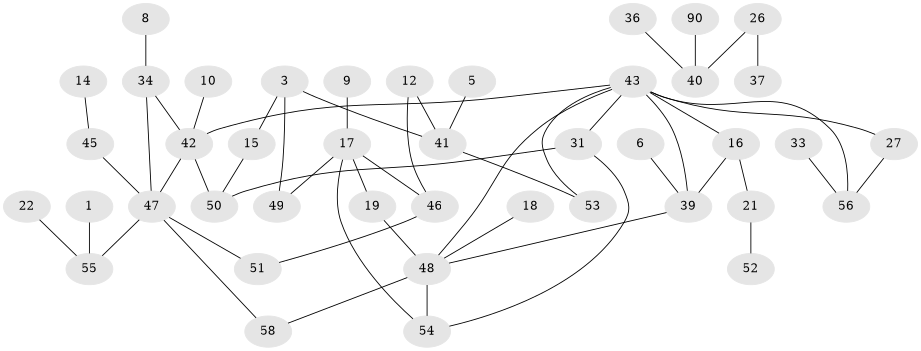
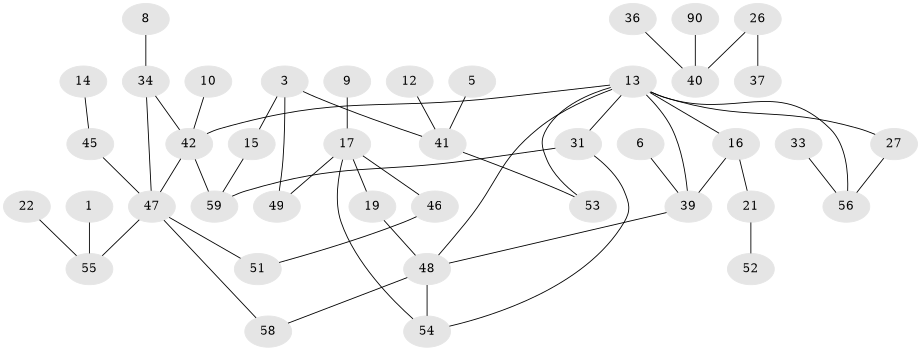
(633, 82) -> (633, 82)
(409, 146) -> none
(214, 207) -> (214, 207)
(530, 207) -> none
